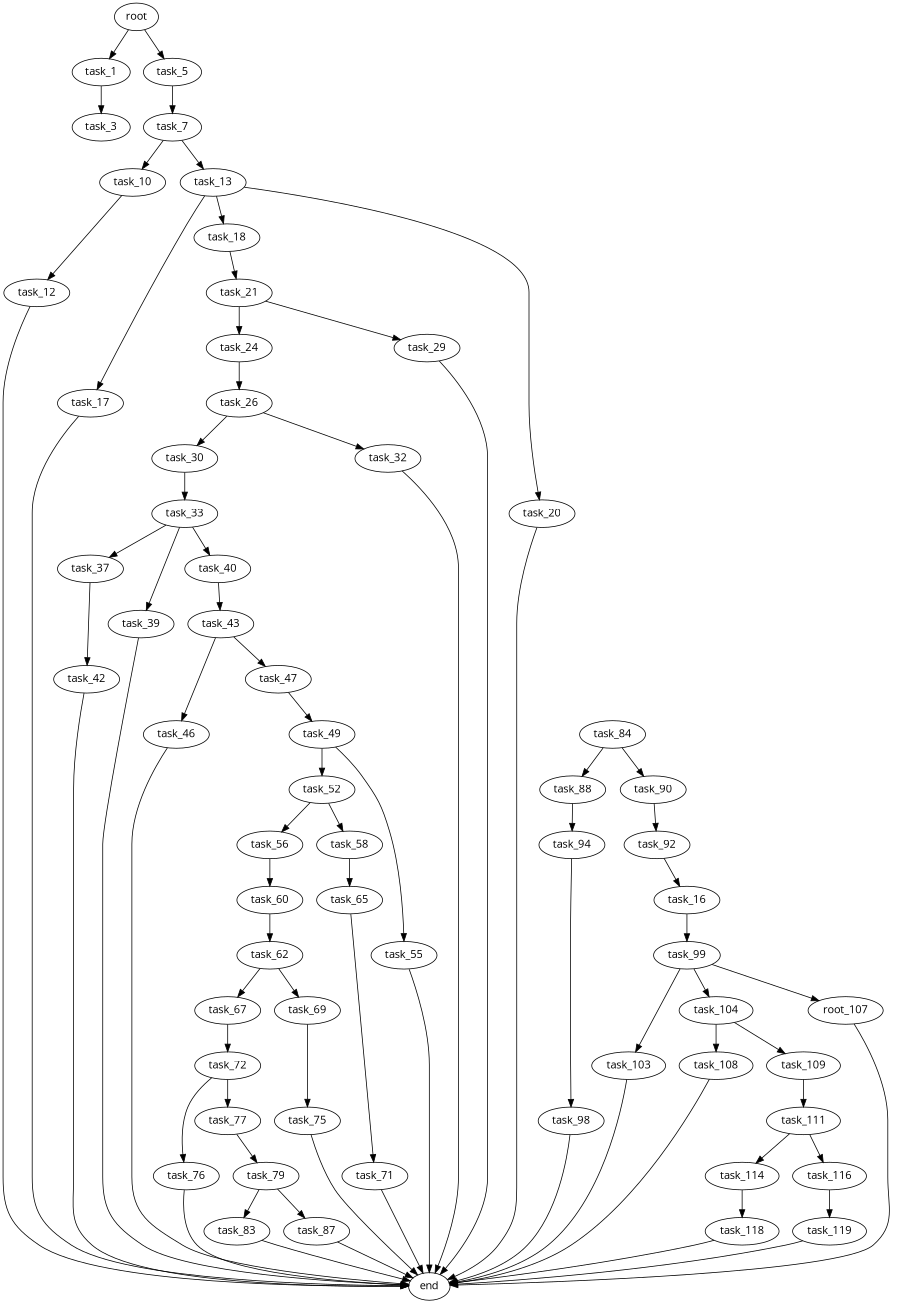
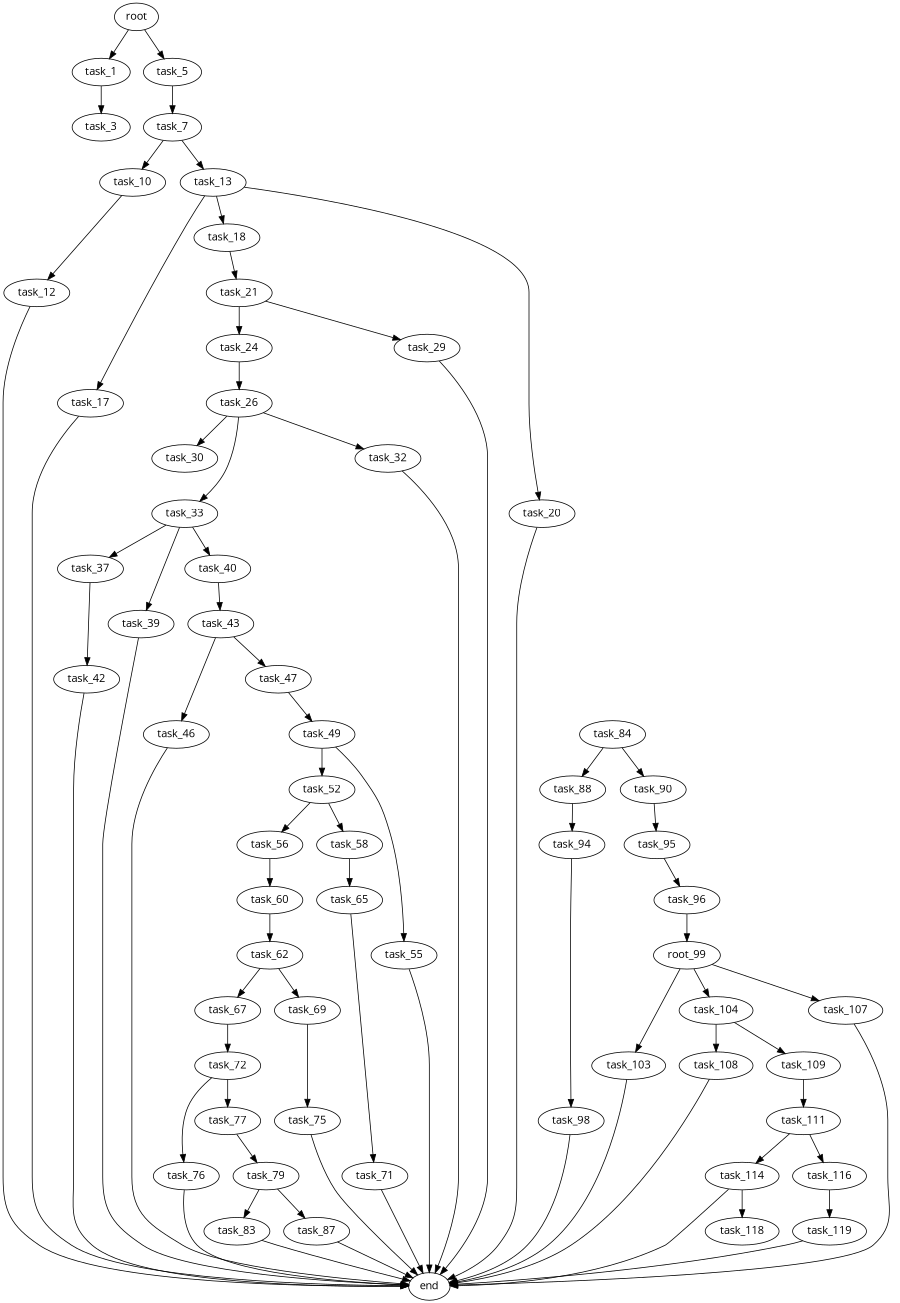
(185, 482) -> (230, 460)
(657, 845) -> (657, 845)
(687, 900) -> (687, 900)
(687, 955) -> (687, 955)
(846, 1010) -> (846, 1010)
(586, 1265) -> (605, 1267)
